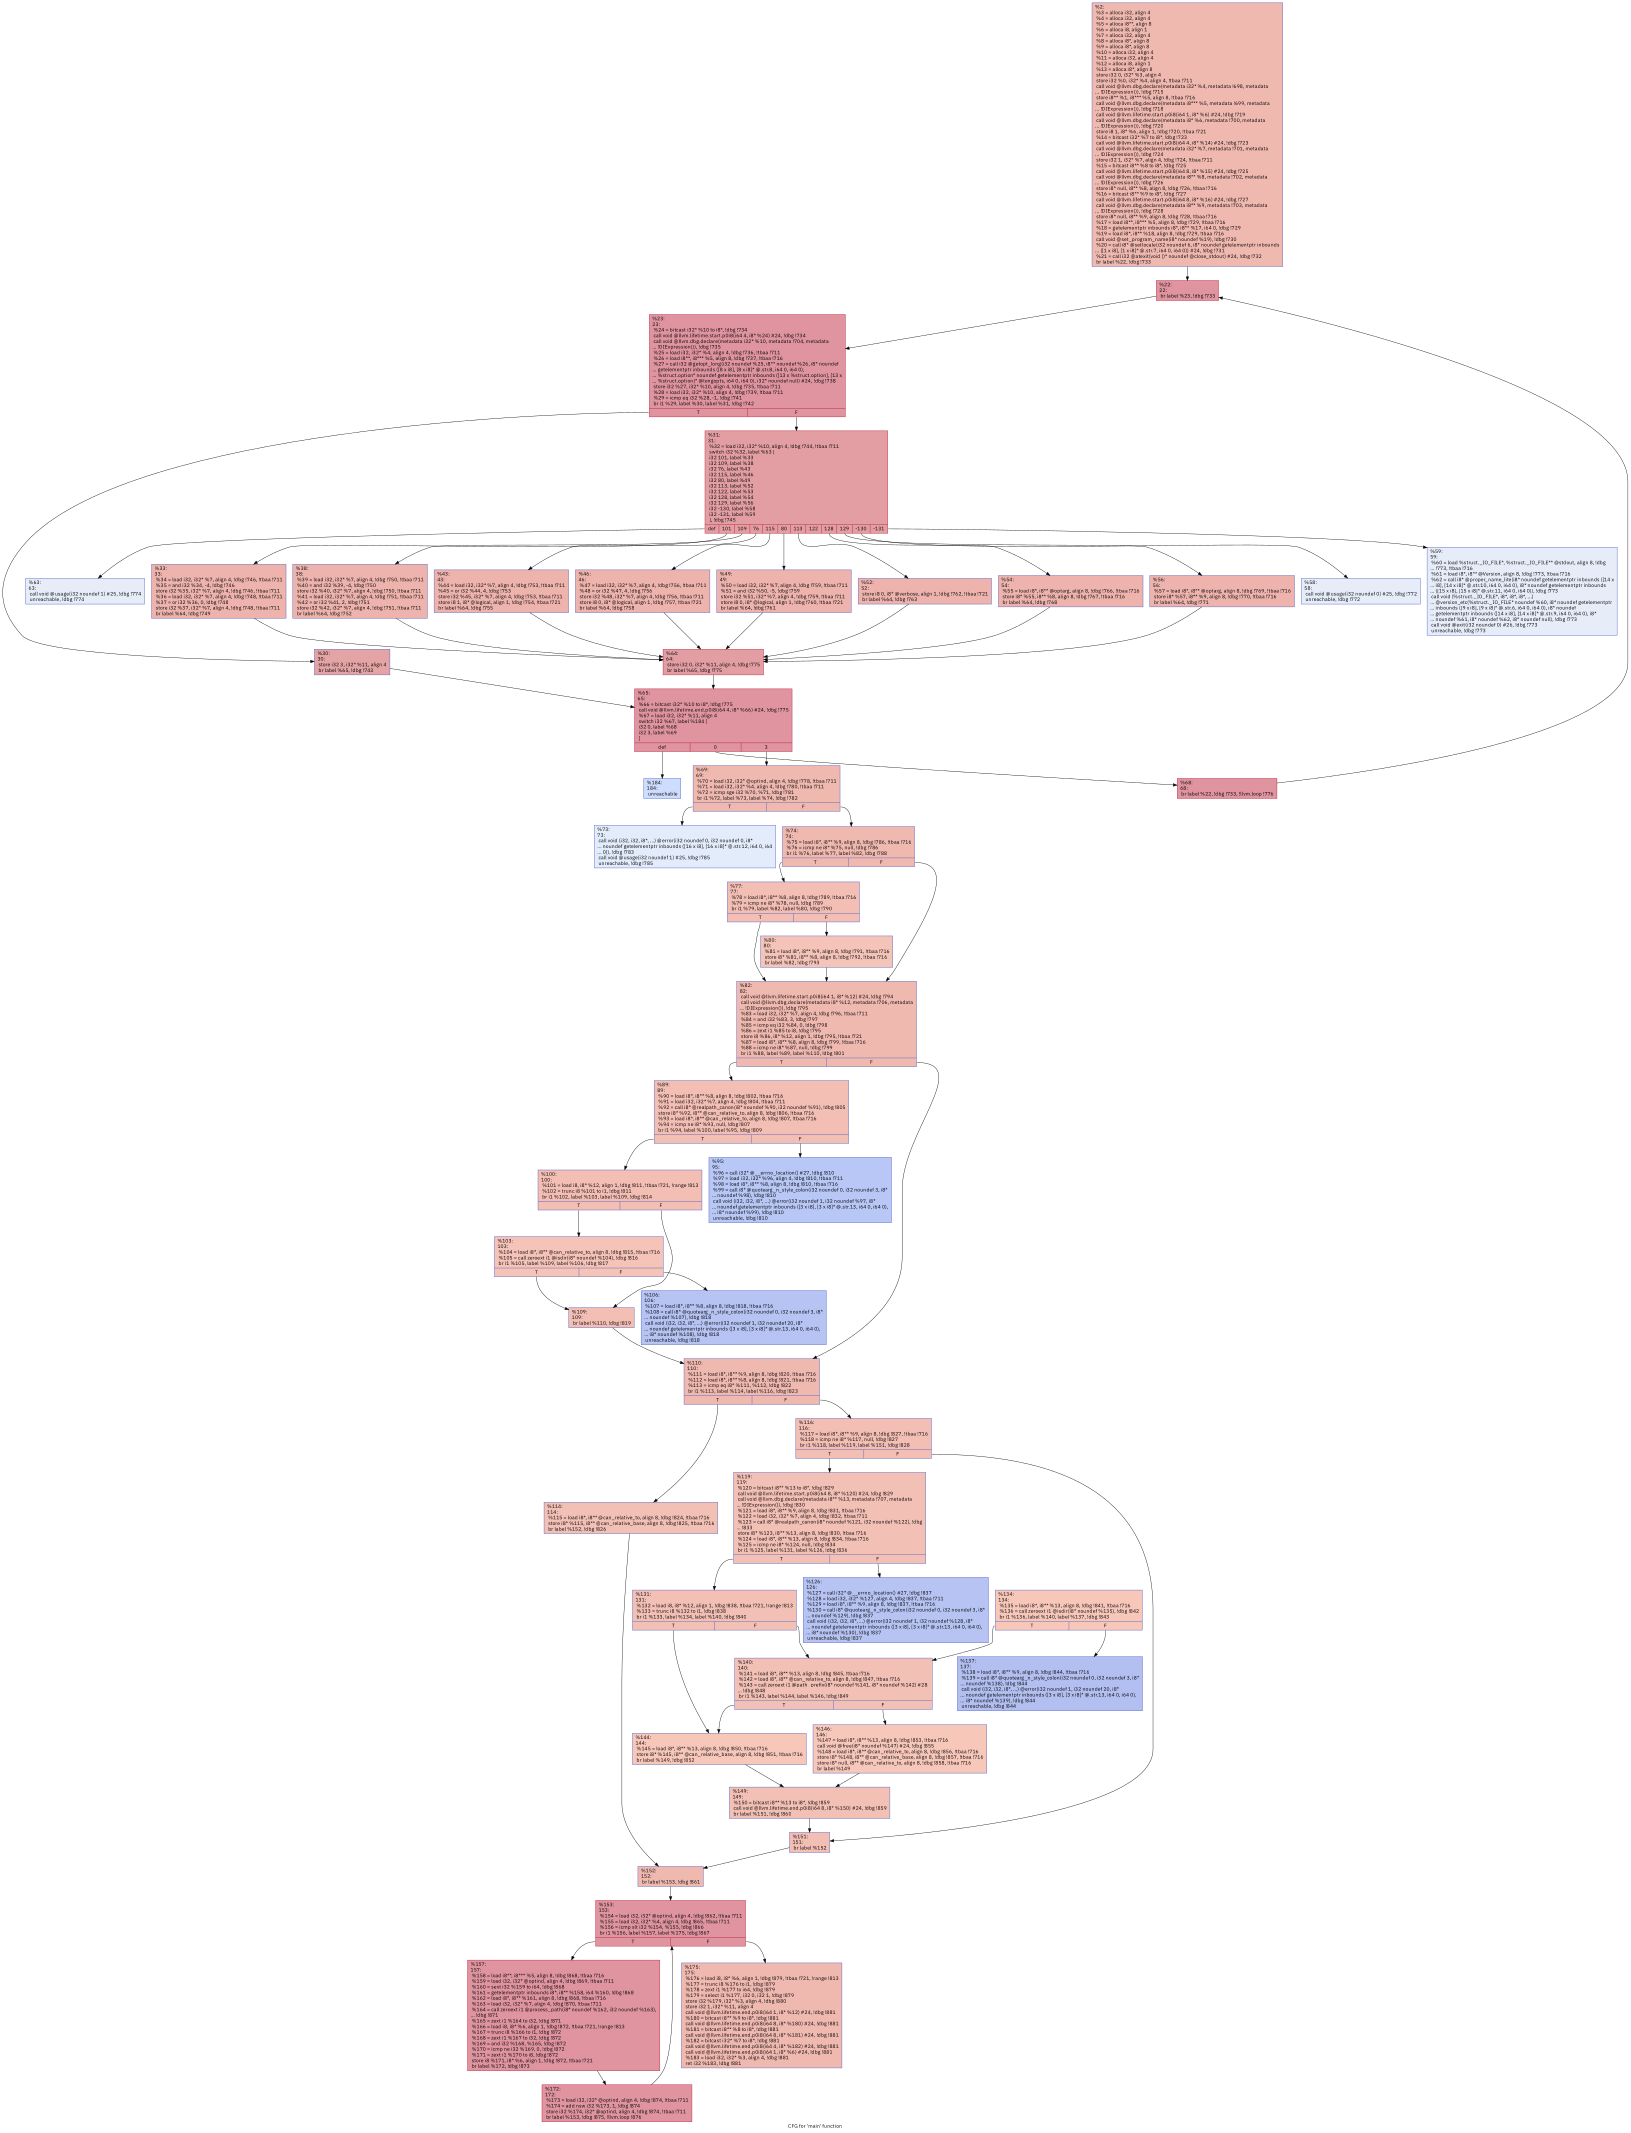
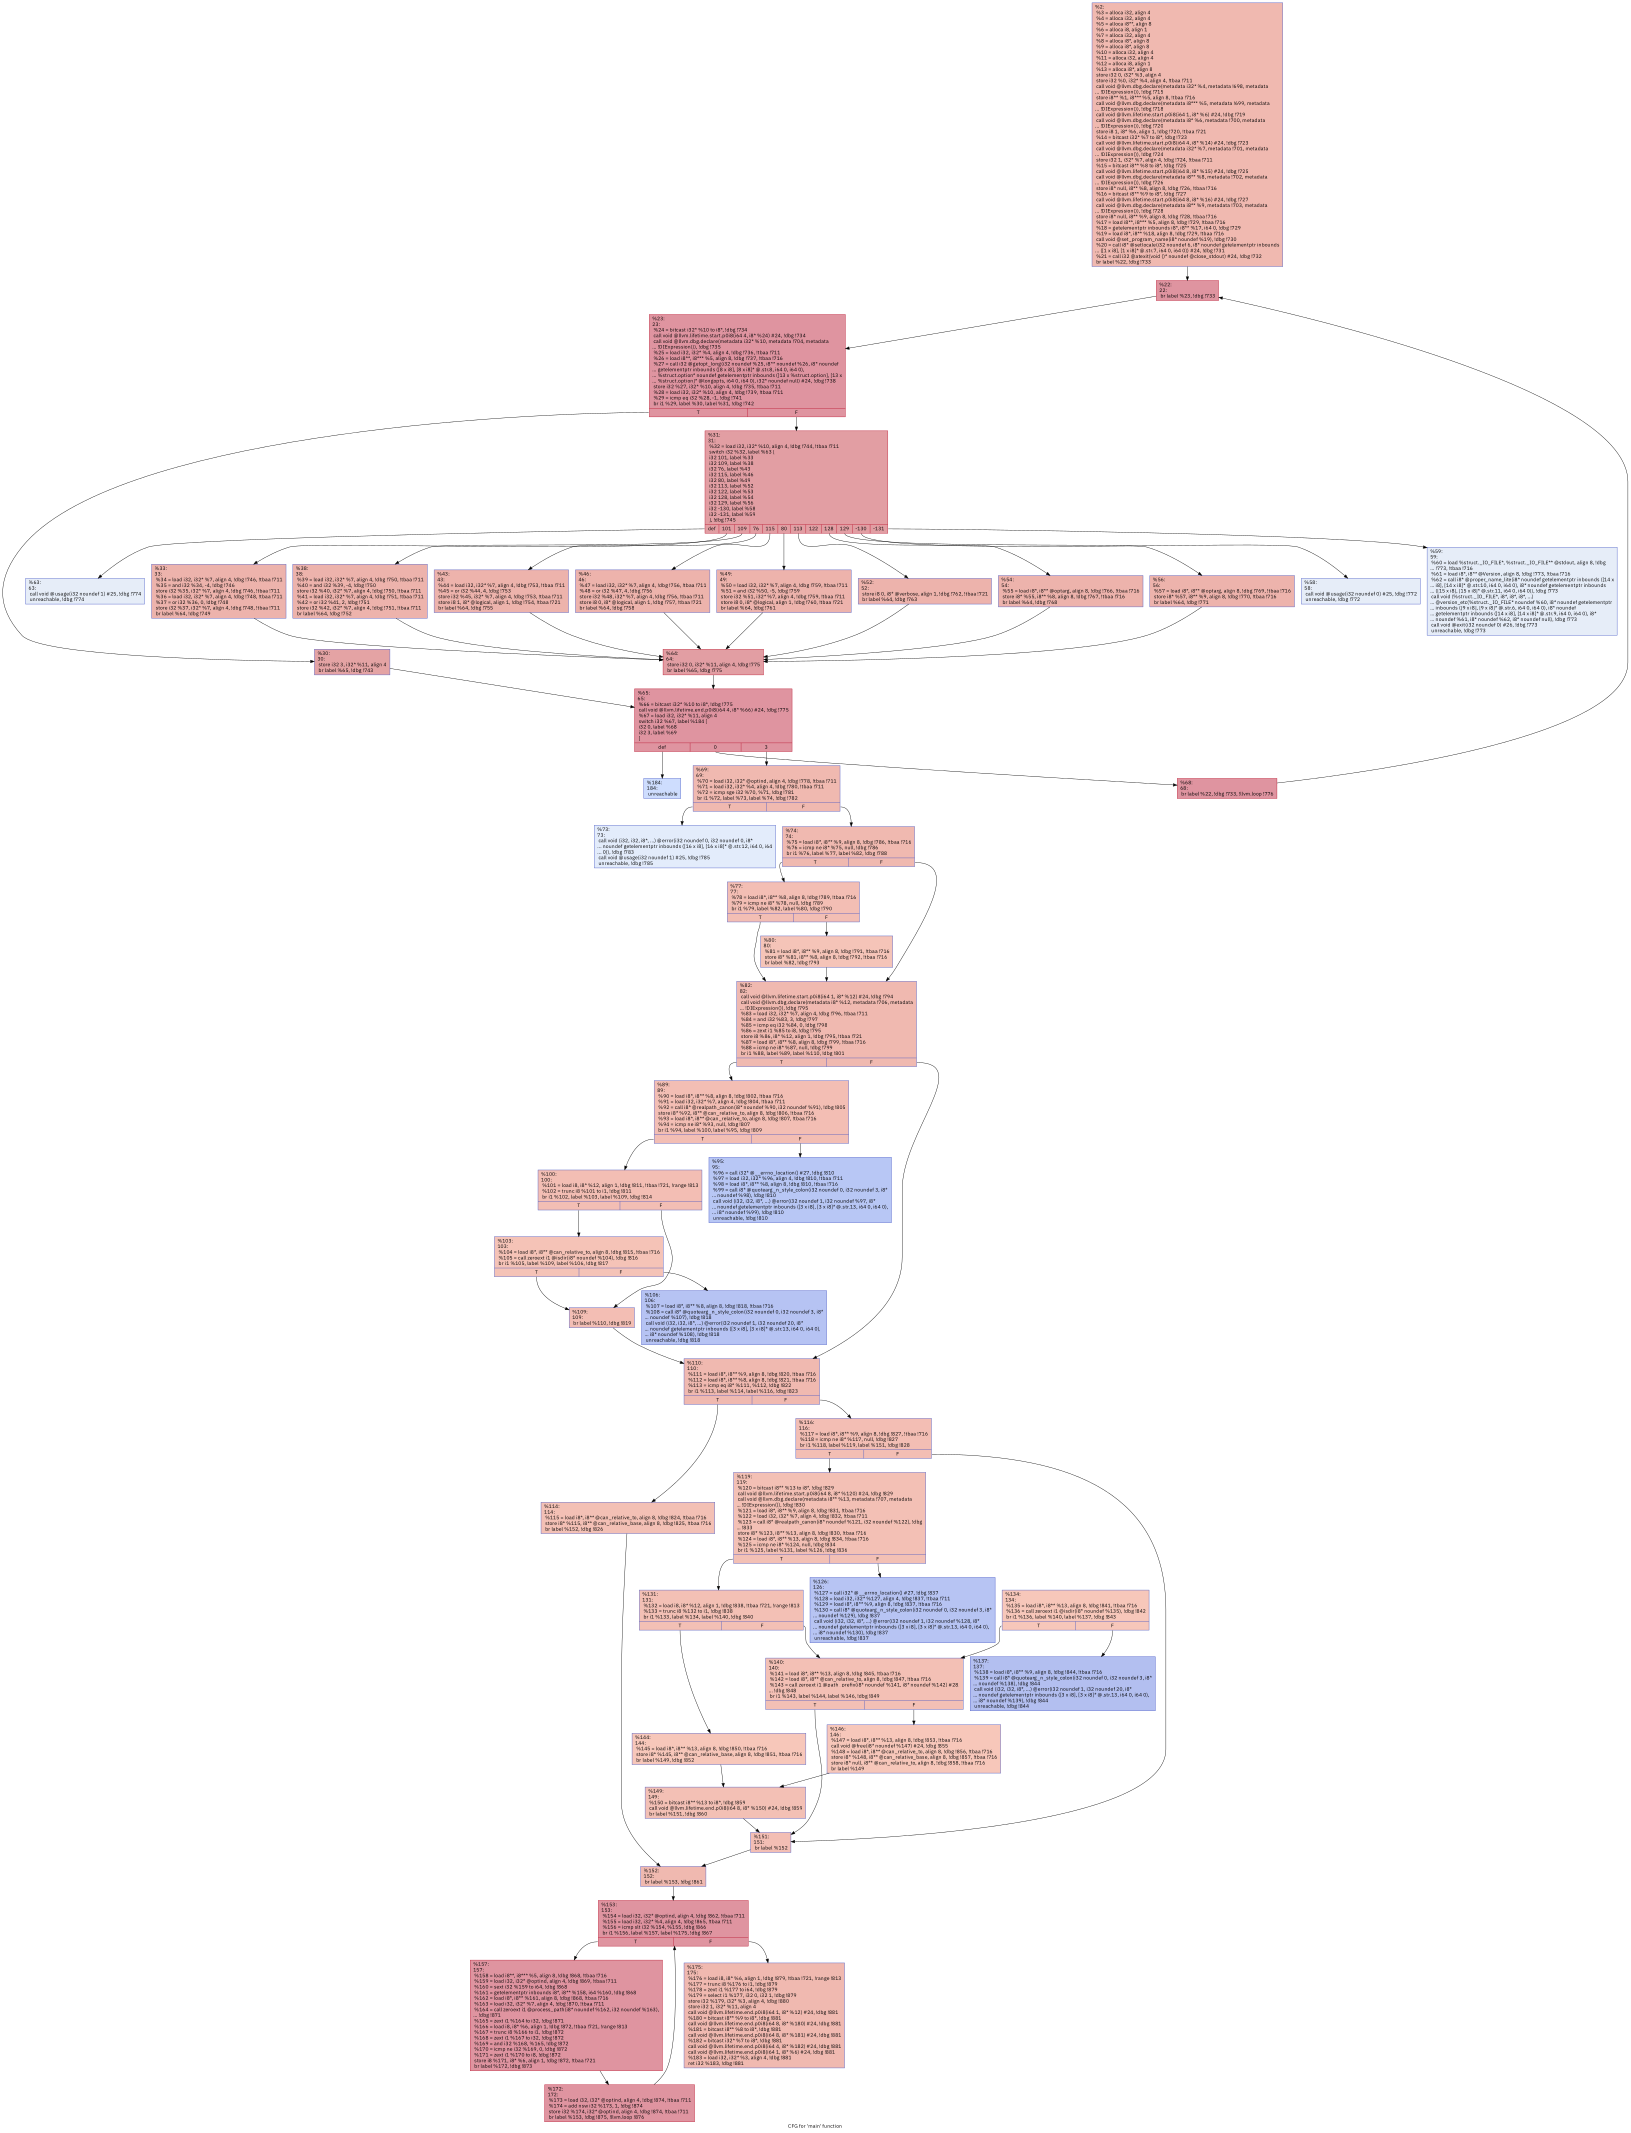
(722, 1714) -> (822, 1772)
